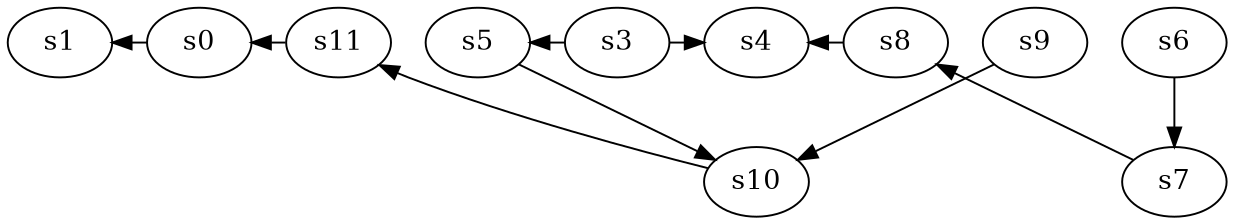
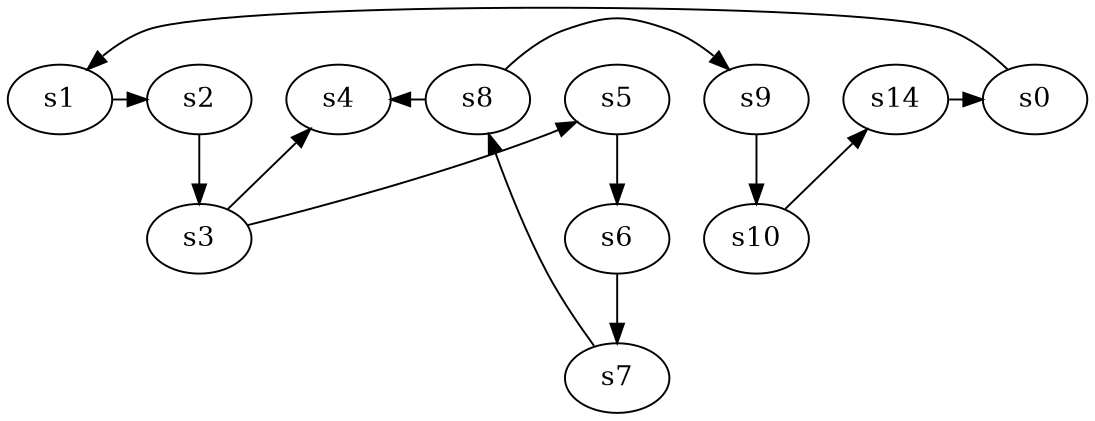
none -> (596, 21)
(339, 43) -> (896, 99)
none -> (199, 99)
(608, 108) -> (617, 160)
